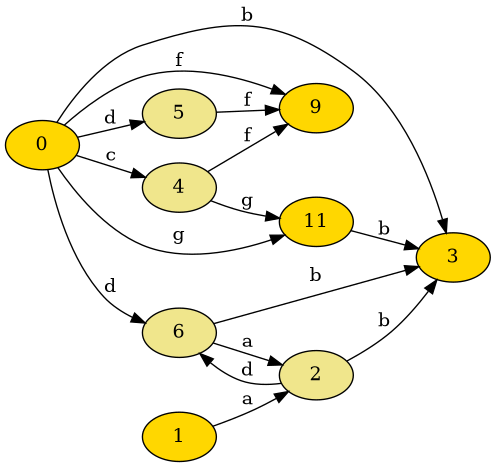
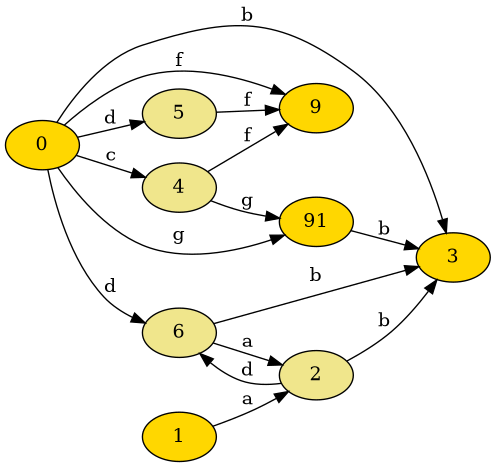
(316, 222) -> (316, 222)
